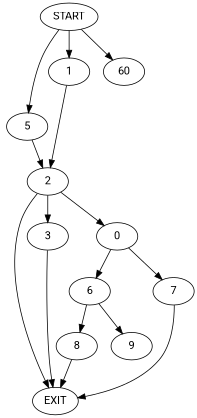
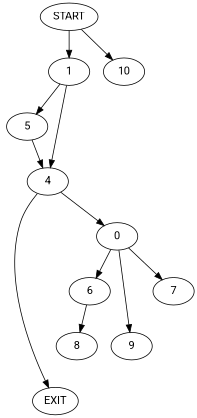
(39, 65) -> (51, 96)
(124, 72) -> (124, 72)
(48, 181) -> (48, 181)
(48, 236) -> none
(108, 316) -> (124, 287)
(150, 369) -> none
(68, 370) -> none
